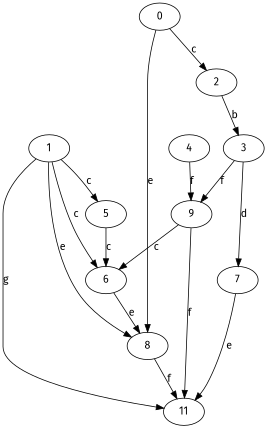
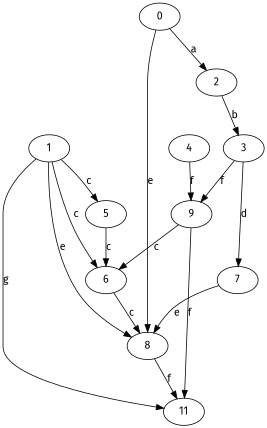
(194, 50) -> (194, 50)
(132, 313) -> (132, 313)
(223, 346) -> (183, 301)
